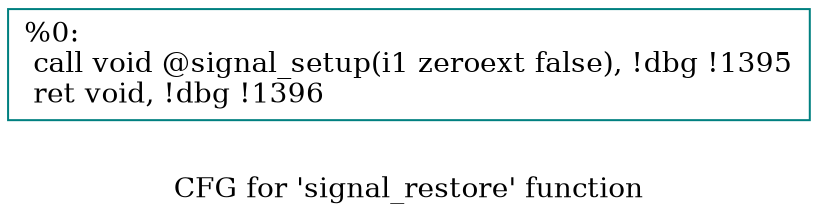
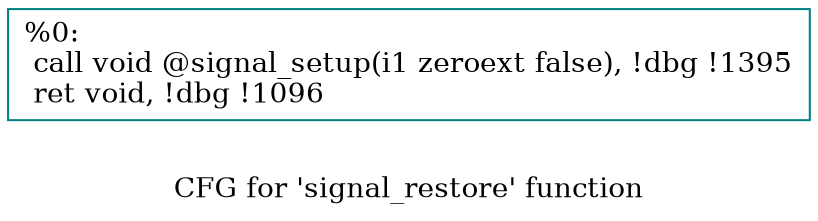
(175, 94) -> (175, 94)
